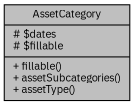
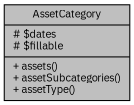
(37, 66) -> (36, 66)
